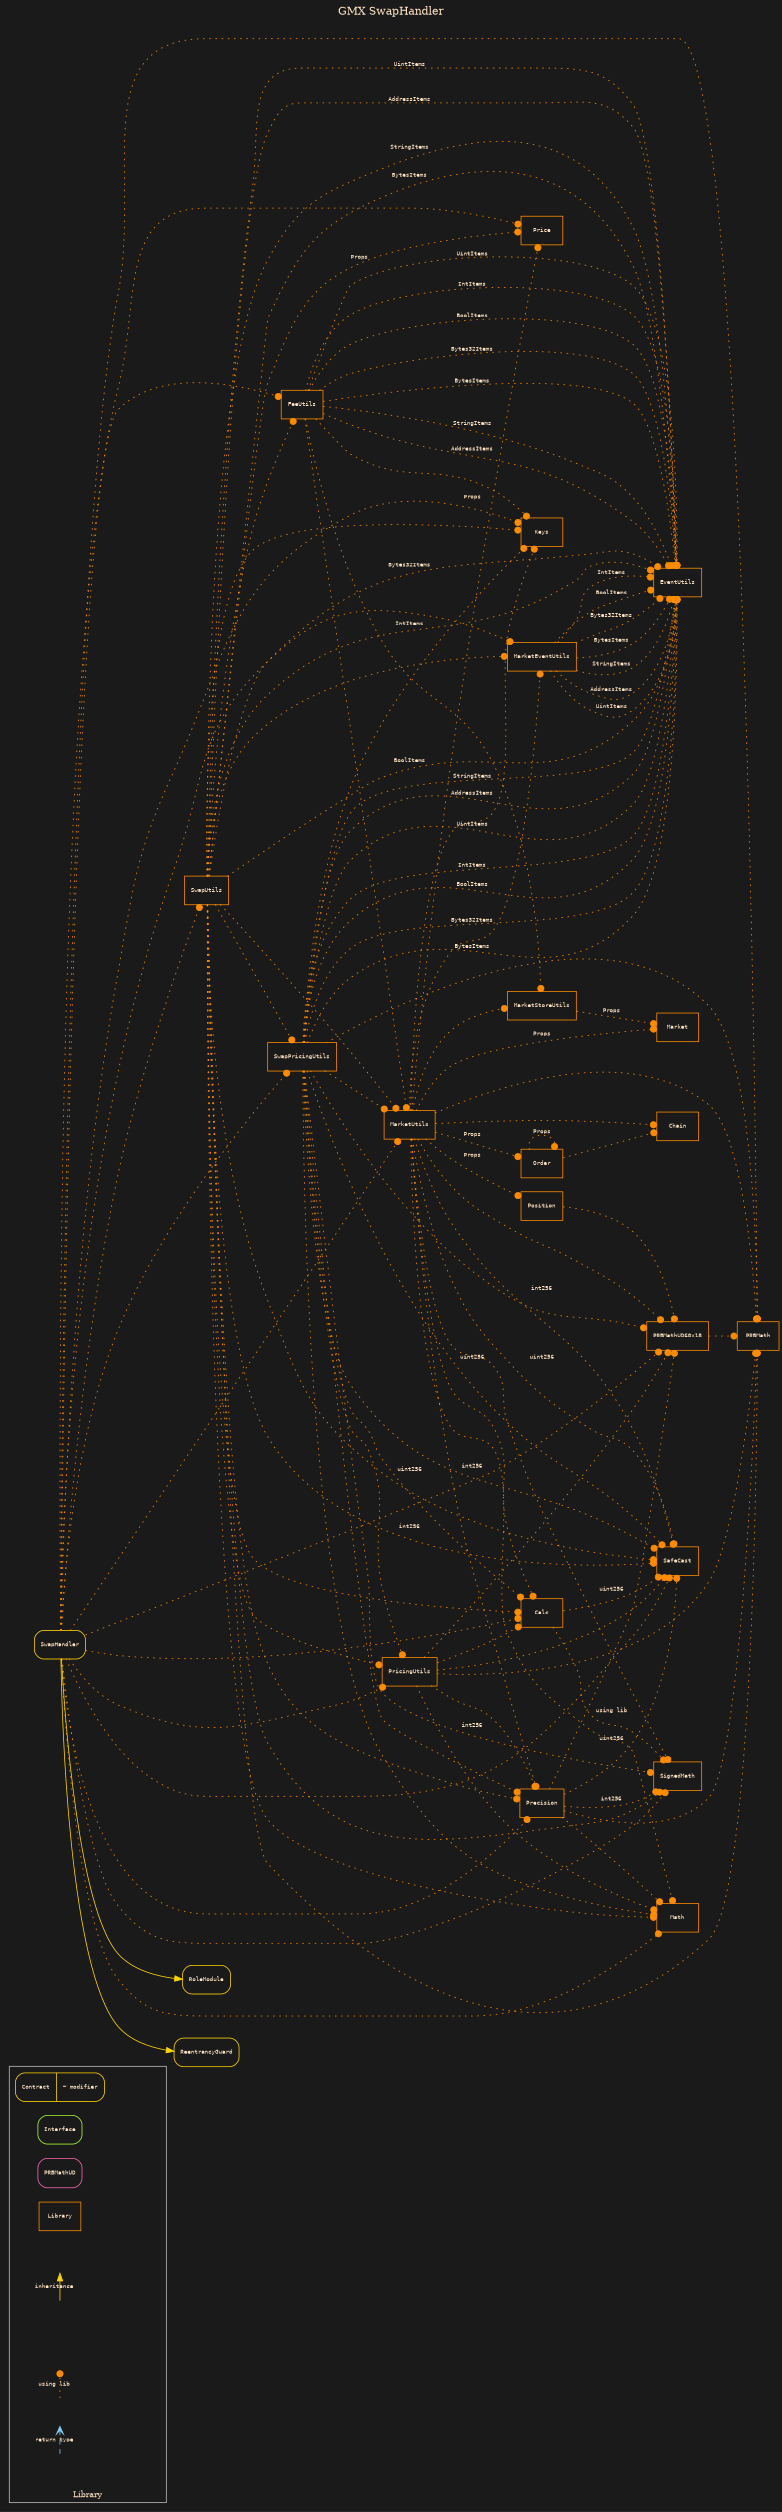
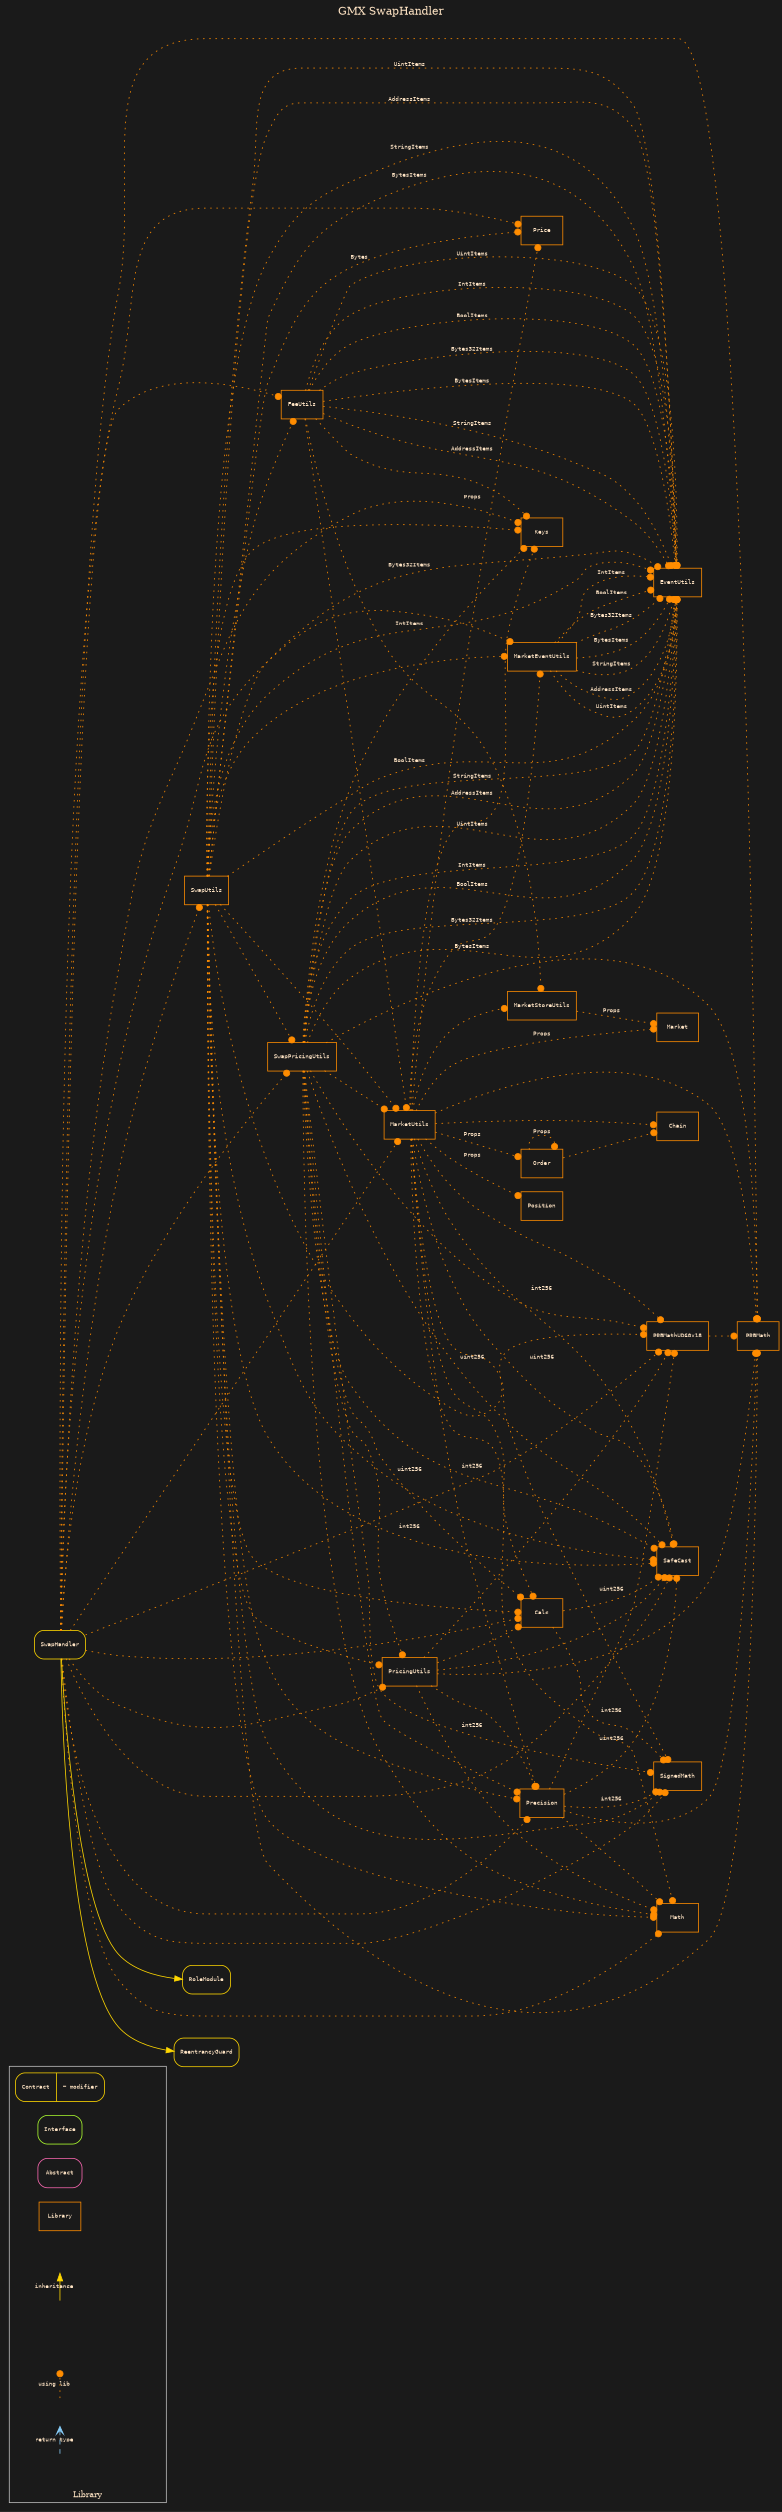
(359, 257) -> (359, 257)
(640, 1239) -> (346, 1308)
(612, 1711) -> (612, 1711)
(60, 2173) -> (60, 2173)
